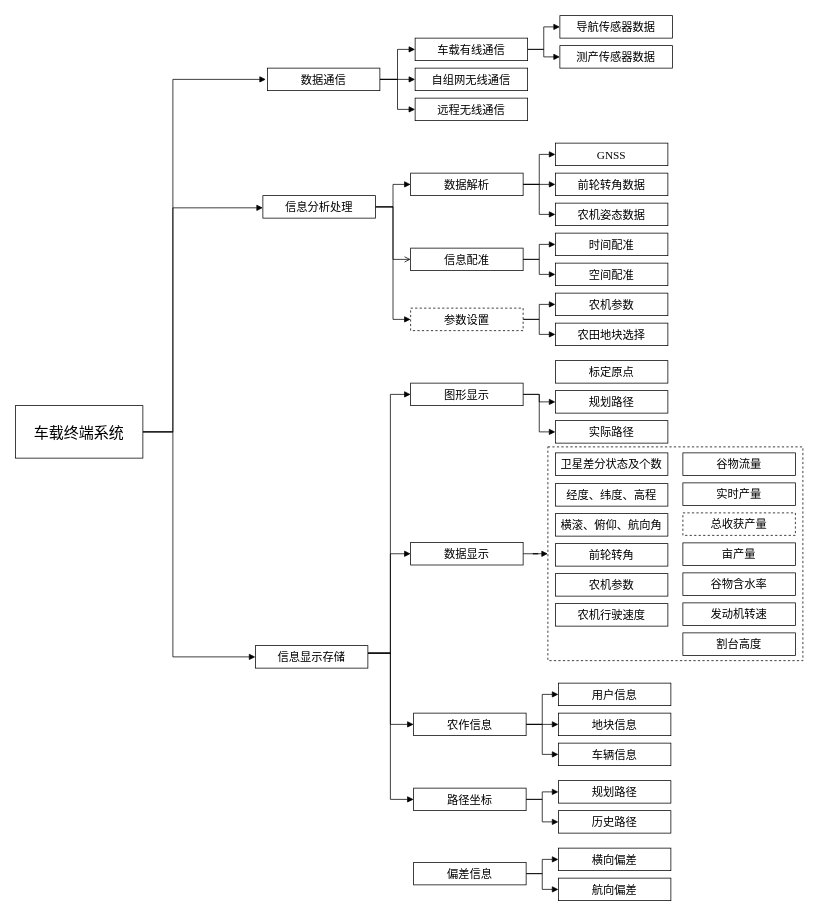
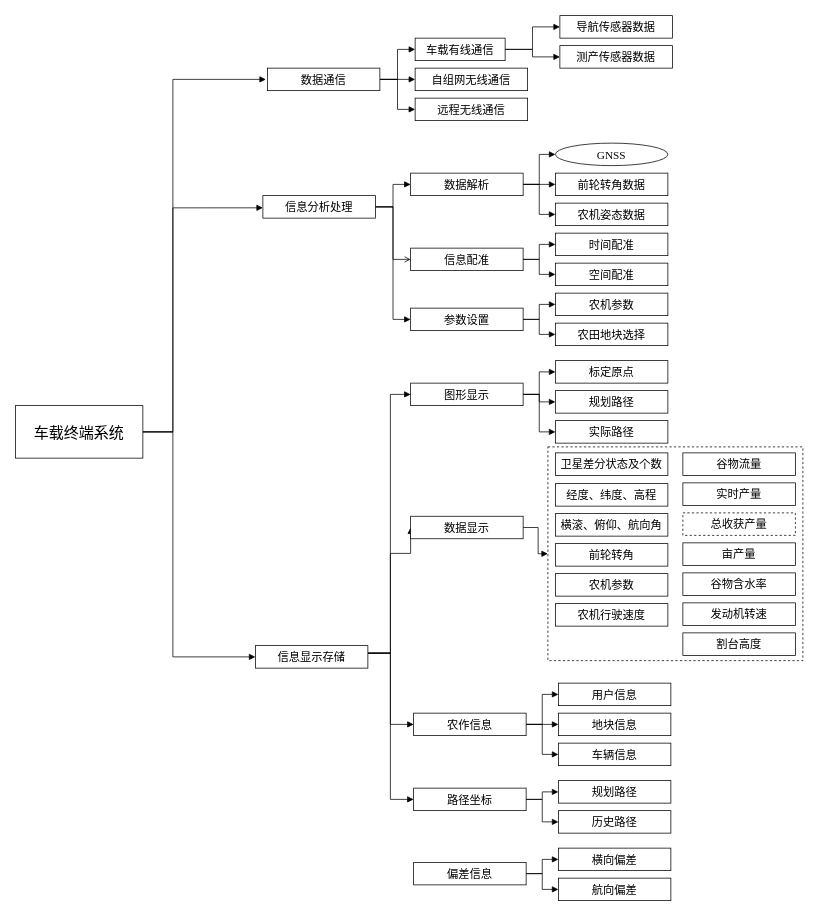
(471, 49) -> (460, 49)
(612, 154) -> (612, 154)
(467, 319) -> (467, 319)
none -> (539, 377)
(467, 554) -> (467, 527)
